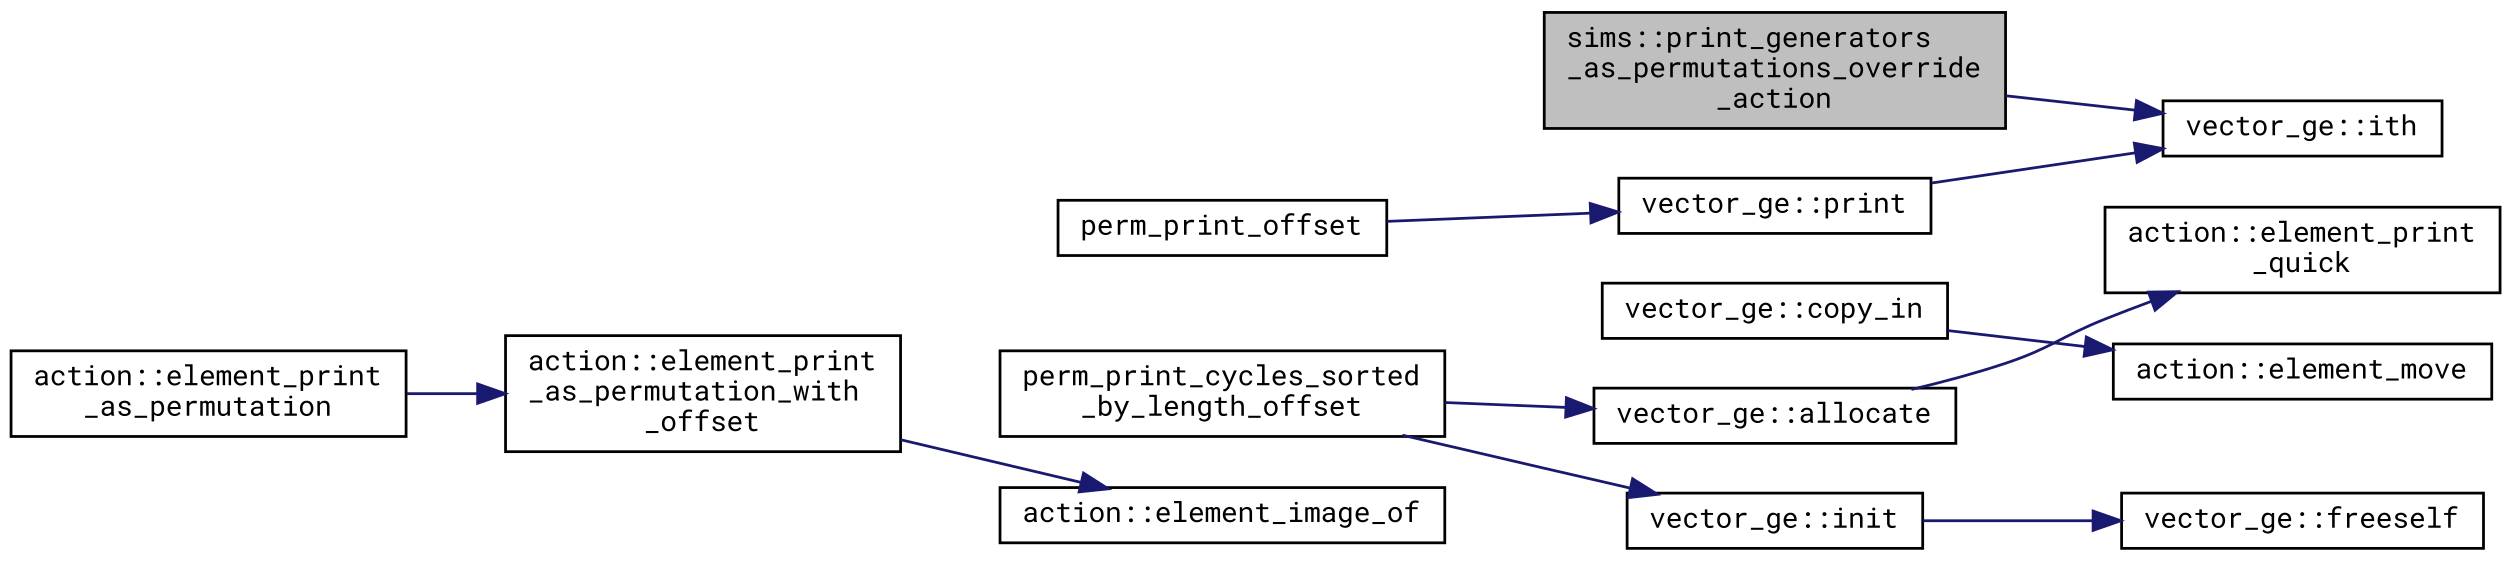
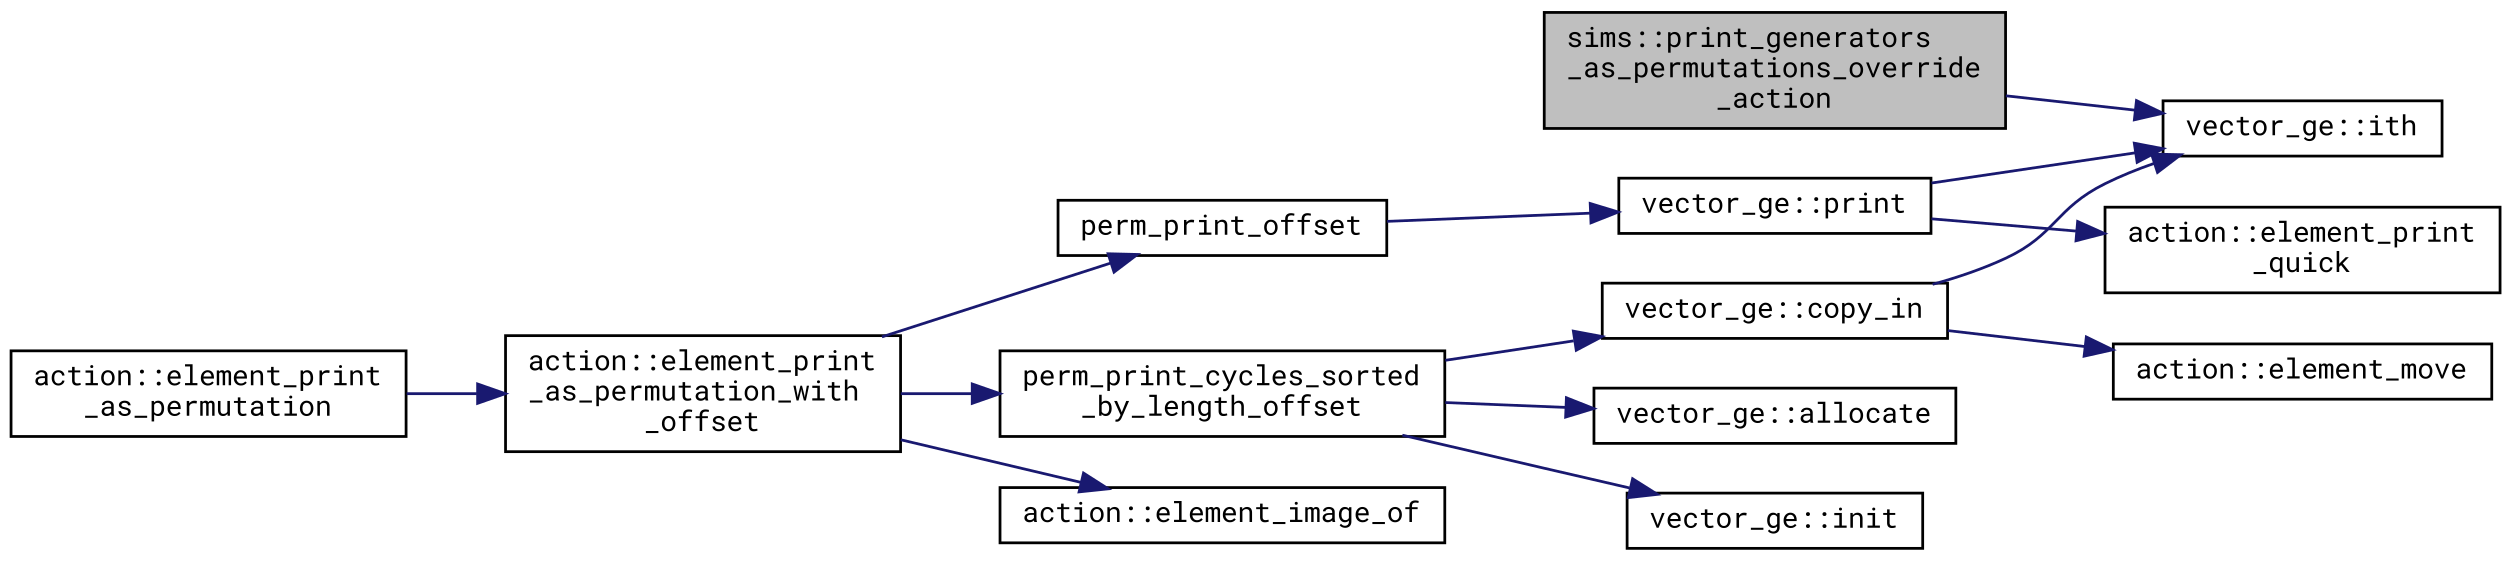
none -> (2027, 246)
none -> (996, 300)
none -> (1509, 351)
(2022, 357) -> (2004, 225)
none -> (936, 394)
(2303, 521) -> none
